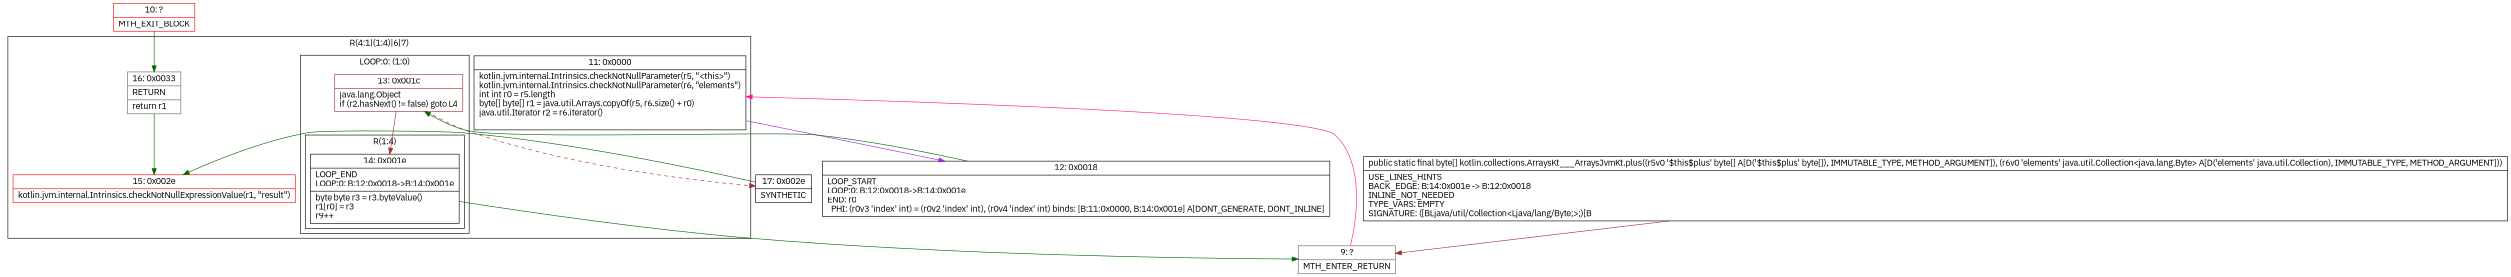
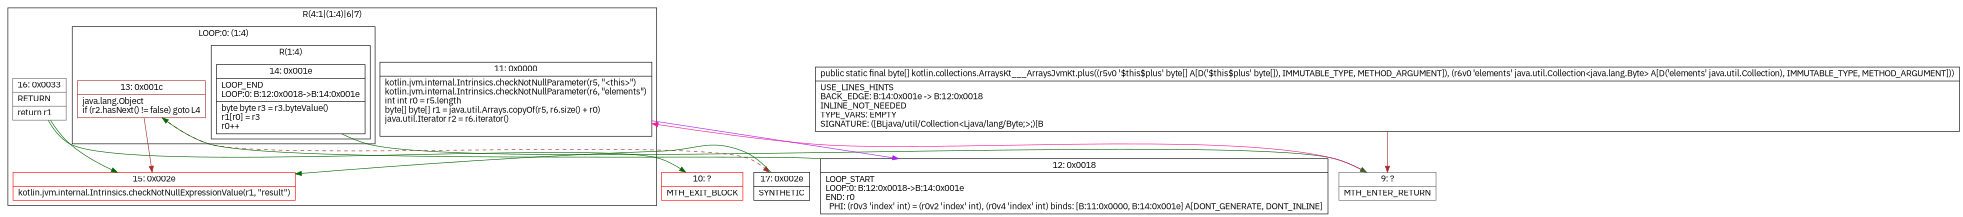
(154, 49) -> (295, 157)
(385, 62) -> (224, 34)
(394, 127) -> (147, 140)
(325, 216) -> (231, 127)
